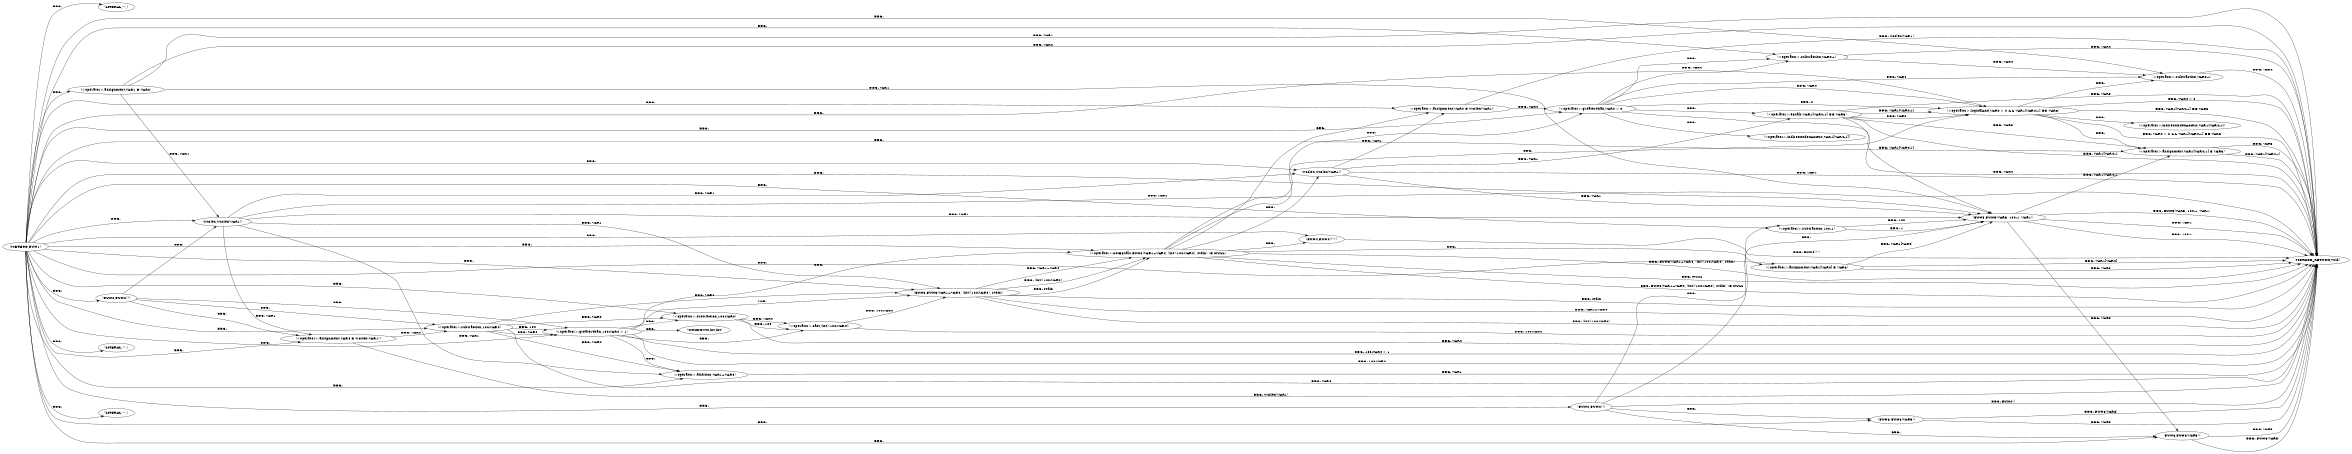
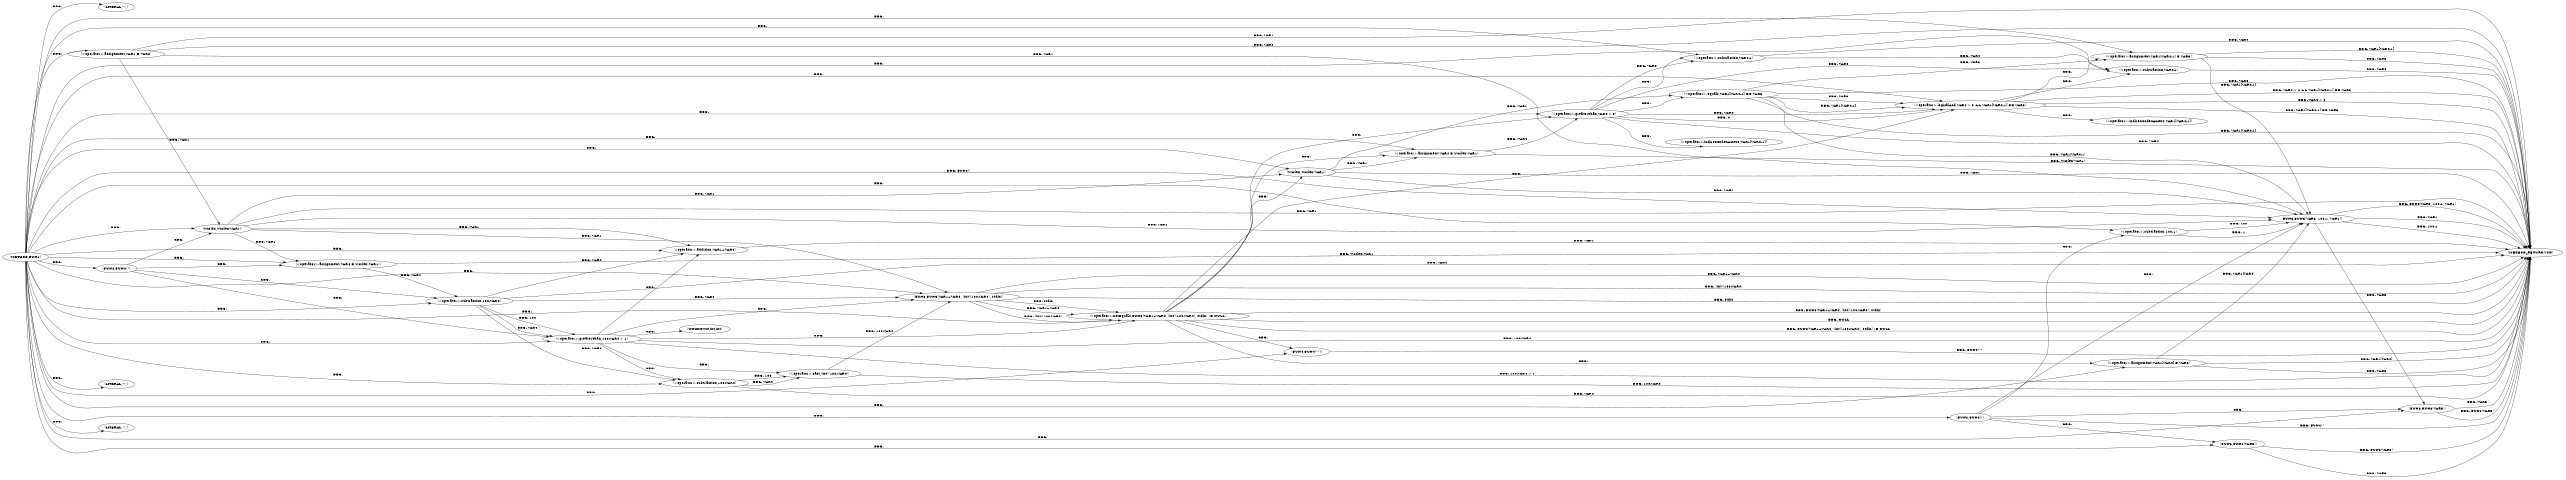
(819, 173) -> (959, 171)
(2091, 185) -> (2263, 126)
(763, 301) -> (763, 309)
